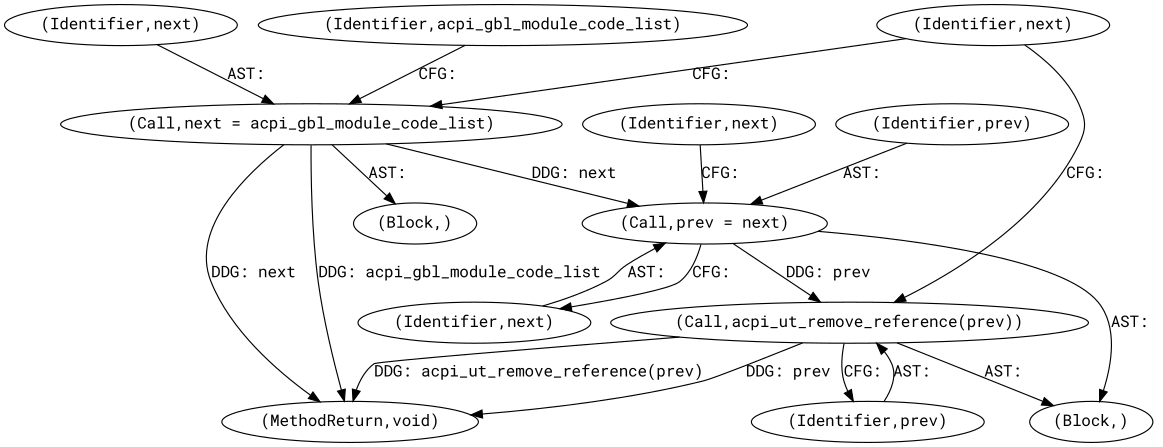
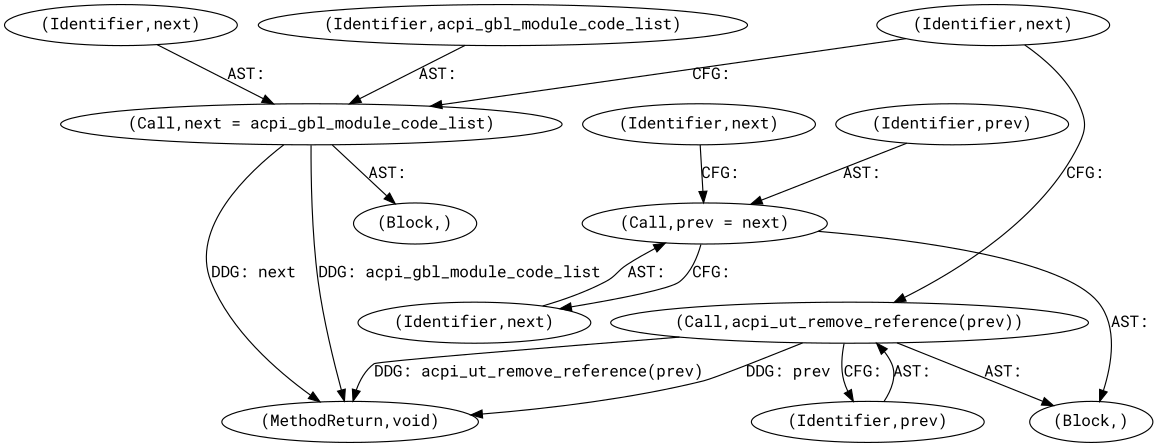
(442, 75) -> (442, 75)
(507, 174) -> none
(772, 270) -> none
